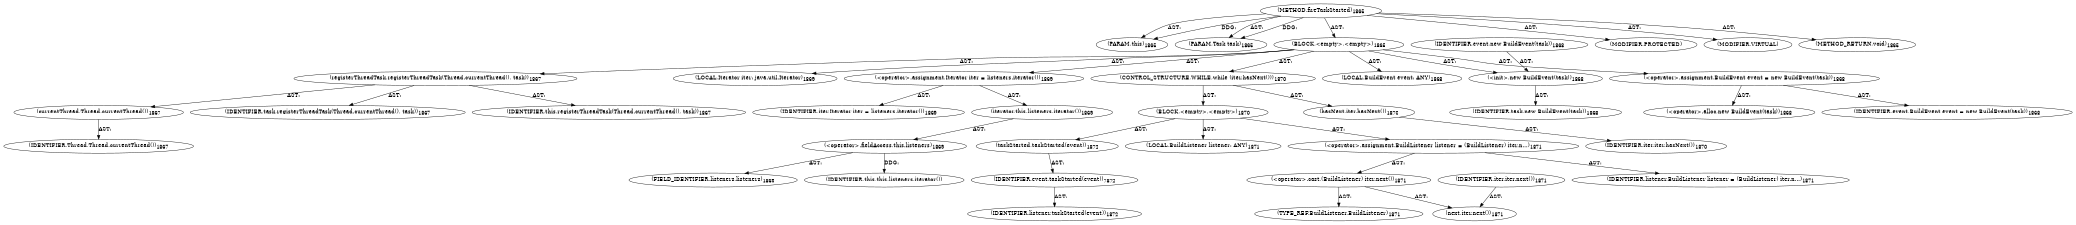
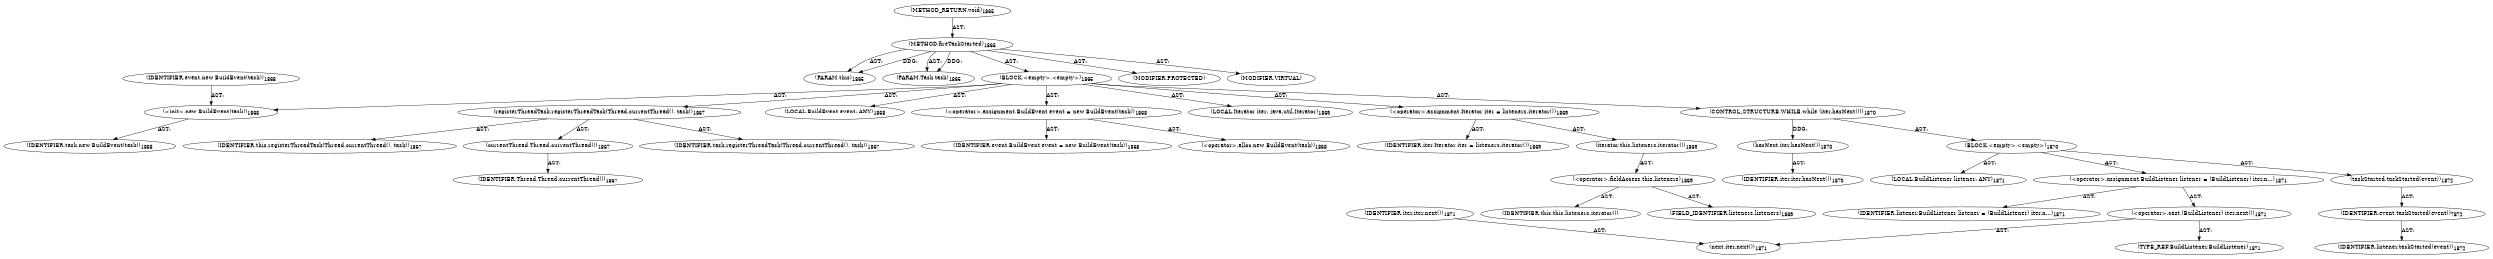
(1596, 22) -> (952, 26)
(1298, 95) -> (1801, 129)
(893, 163) -> (1608, 197)
